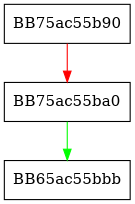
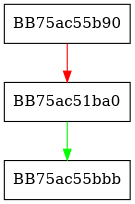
(67, 102) -> (67, 102)
(67, 180) -> (67, 180)
